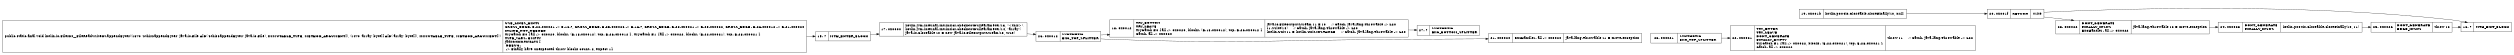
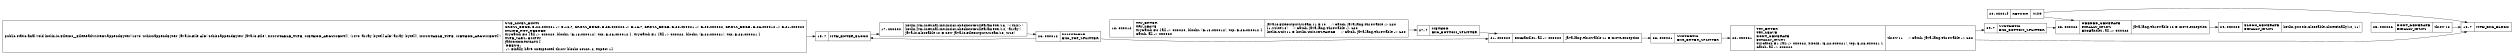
(1853, 14) -> none
(1148, 23) -> (1147, 23)
(2099, 23) -> (2101, 23)
(2261, 25) -> (2262, 25)
(2365, 27) -> none
(2493, 27) -> (2493, 27)
(1443, 28) -> (1440, 28)
none -> (2016, 28)
(2410, 29) -> (2412, 29)
none -> (1487, 33)
(1073, 34) -> (1074, 34)
(1104, 35) -> (954, 40)
none -> (1645, 38)
(1698, 40) -> (1698, 40)
(1772, 40) -> (1771, 40)
none -> (2220, 41)
